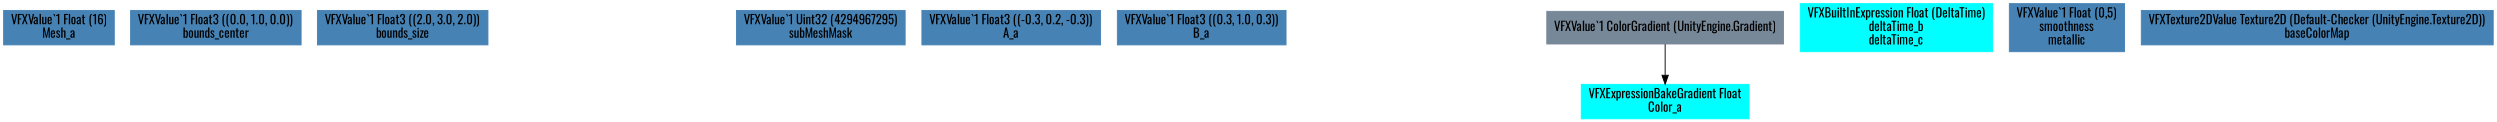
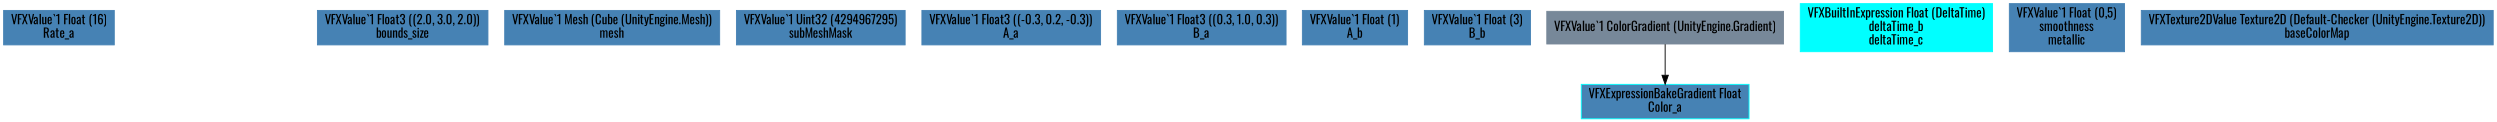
(59, 28) -> (59, 28)
(216, 28) -> none
none -> (612, 28)
none -> (1355, 28)
none -> (1477, 28)
(1665, 102) -> (1665, 102)
